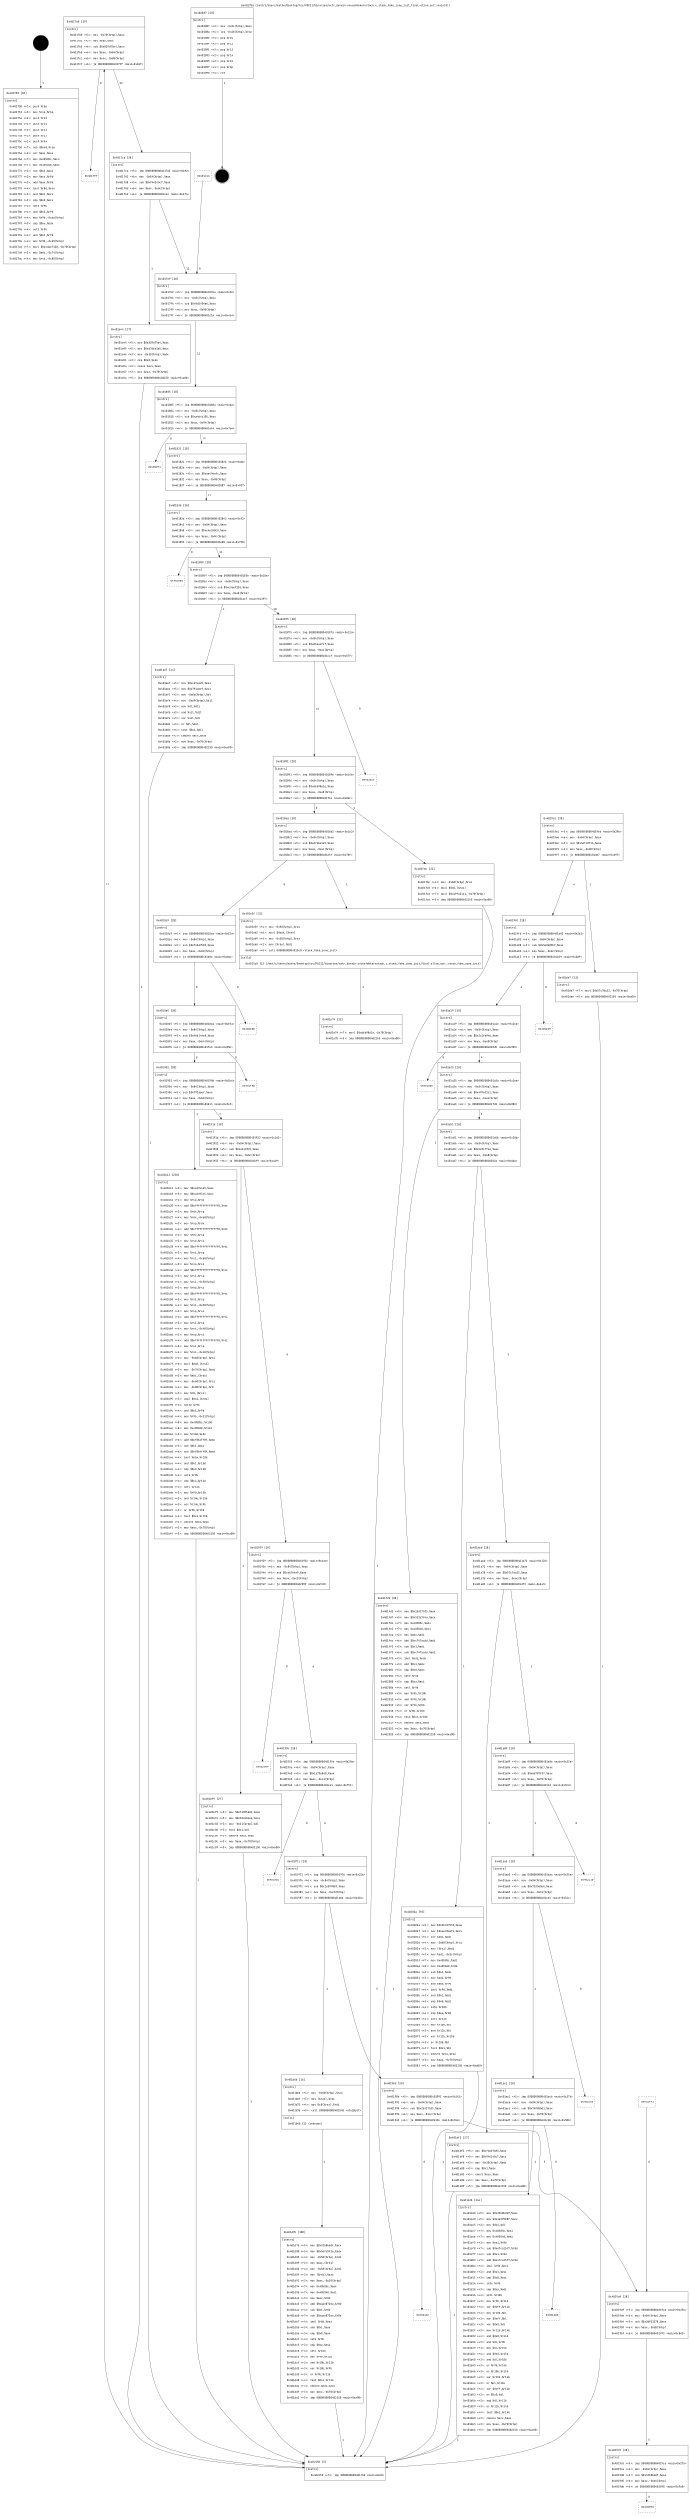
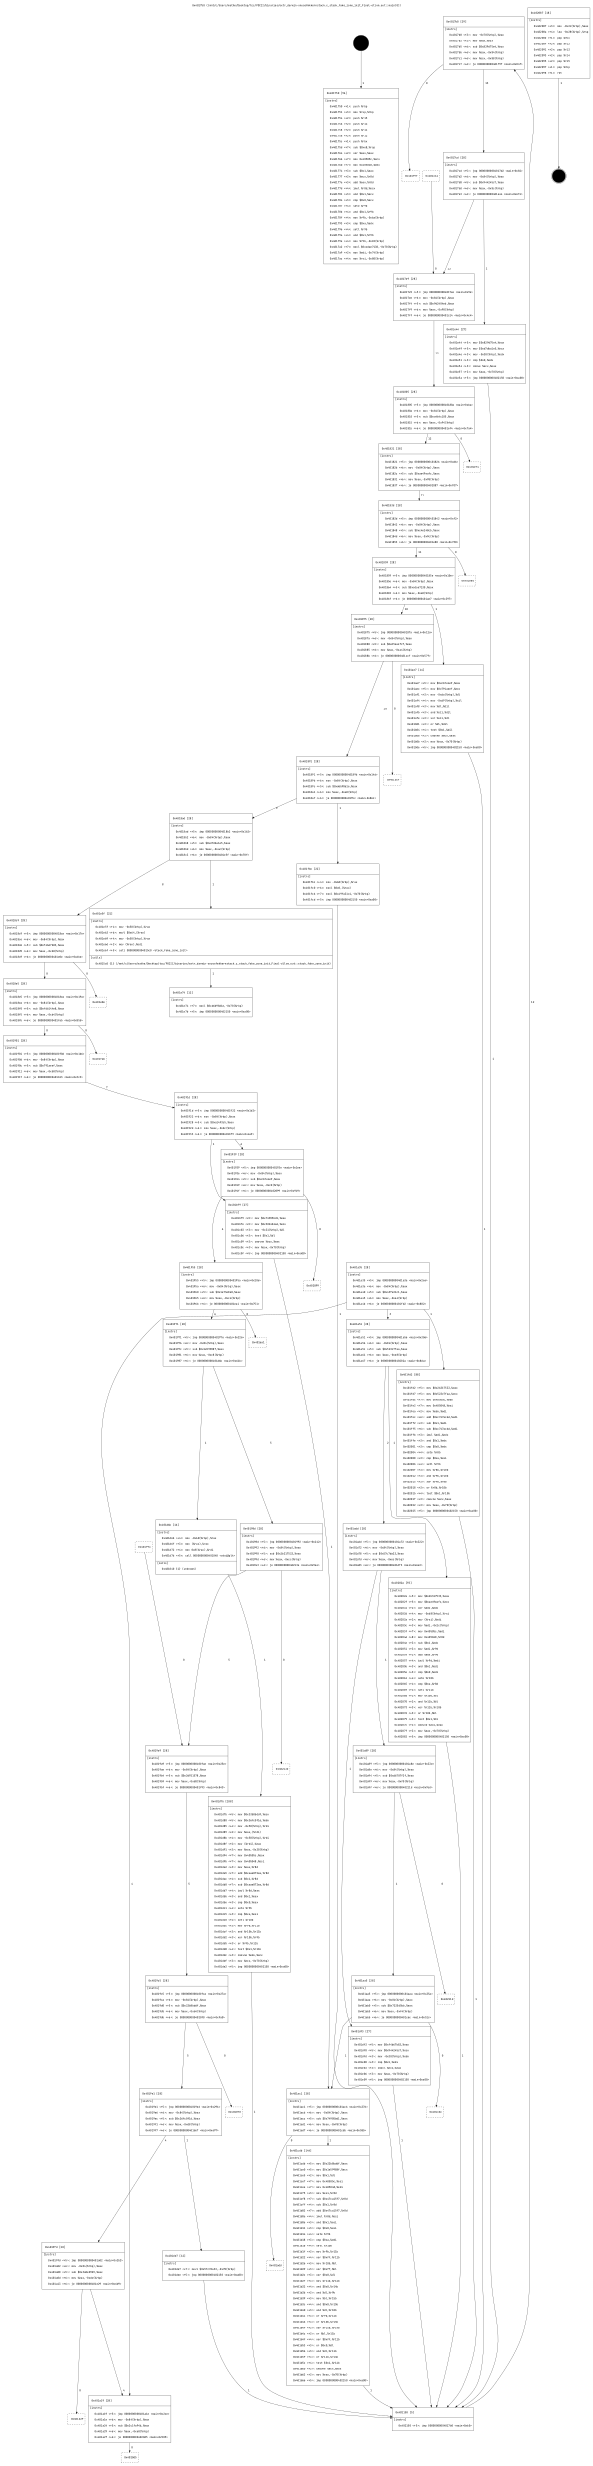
(479, 1057) -> (130, 1753)
(196, 1354) -> none
none -> (184, 2055)
(249, 2165) -> (329, 1670)
